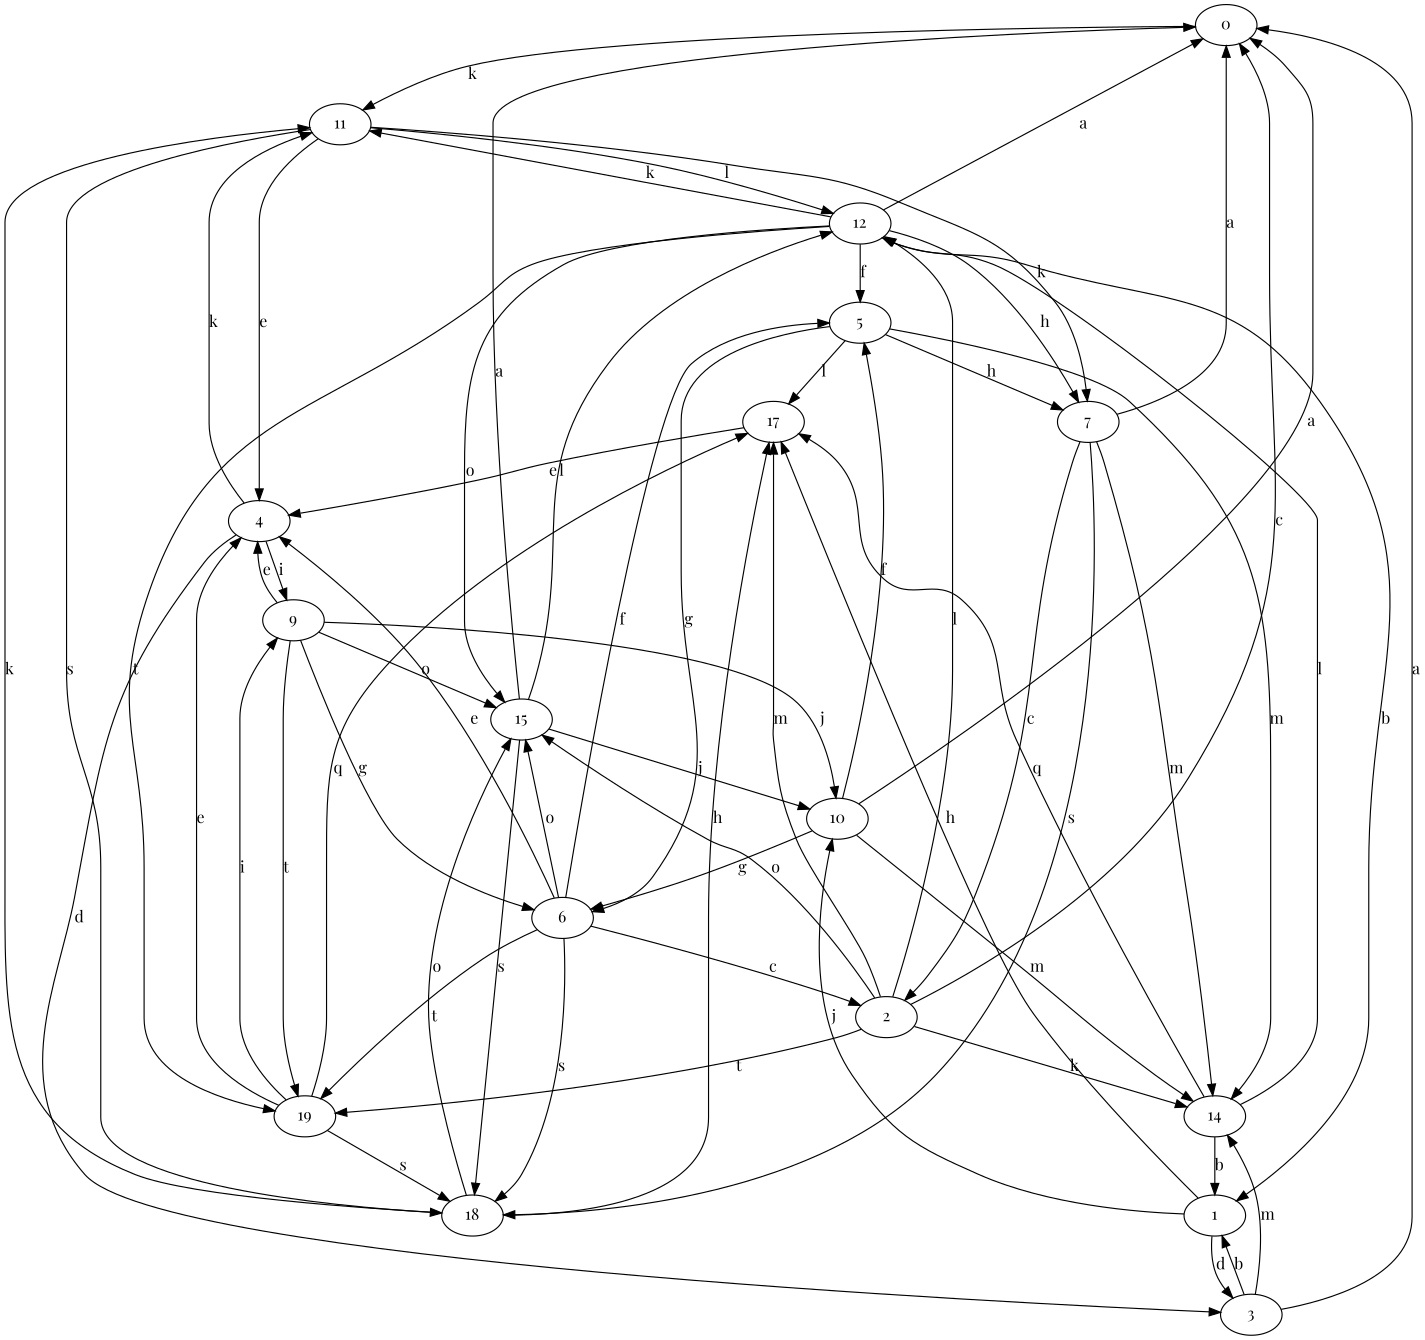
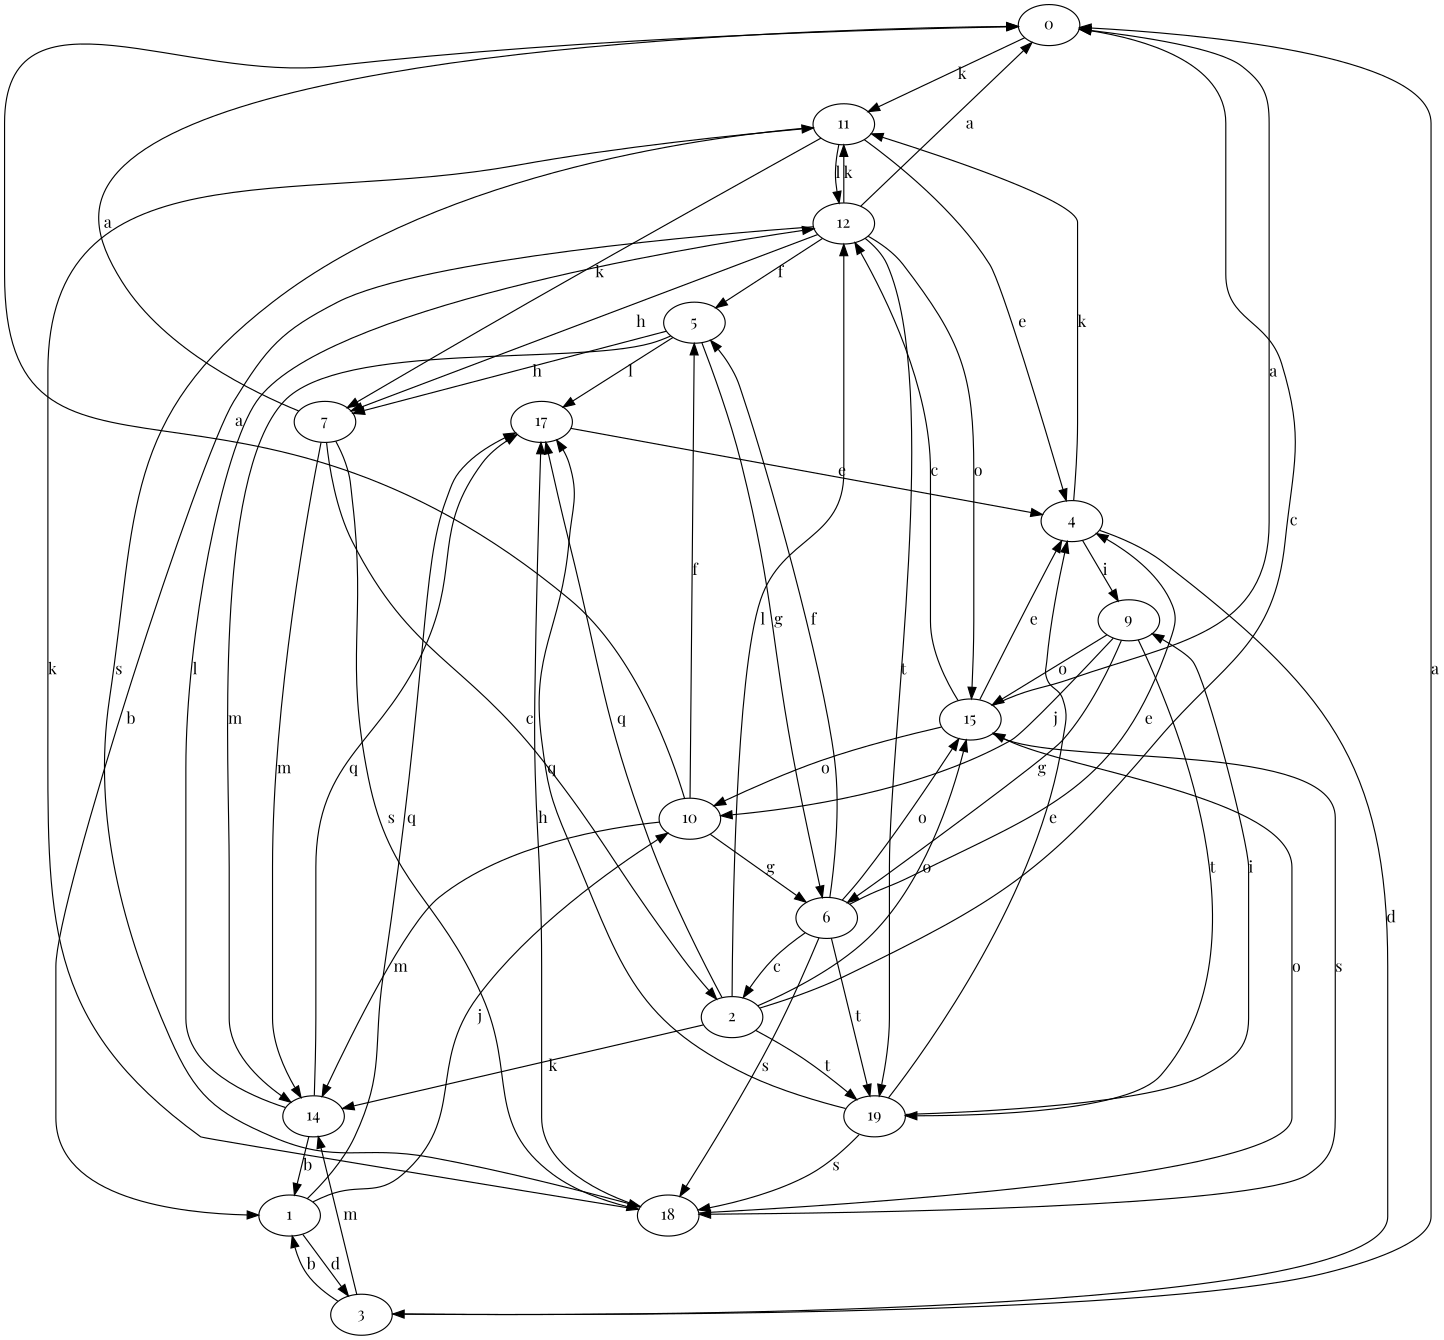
(561, 472) -> (934, 472)
(263, 580) -> (1018, 625)
(781, 720) -> (622, 720)
(701, 769) -> (826, 769)
(951, 819) -> (412, 819)
